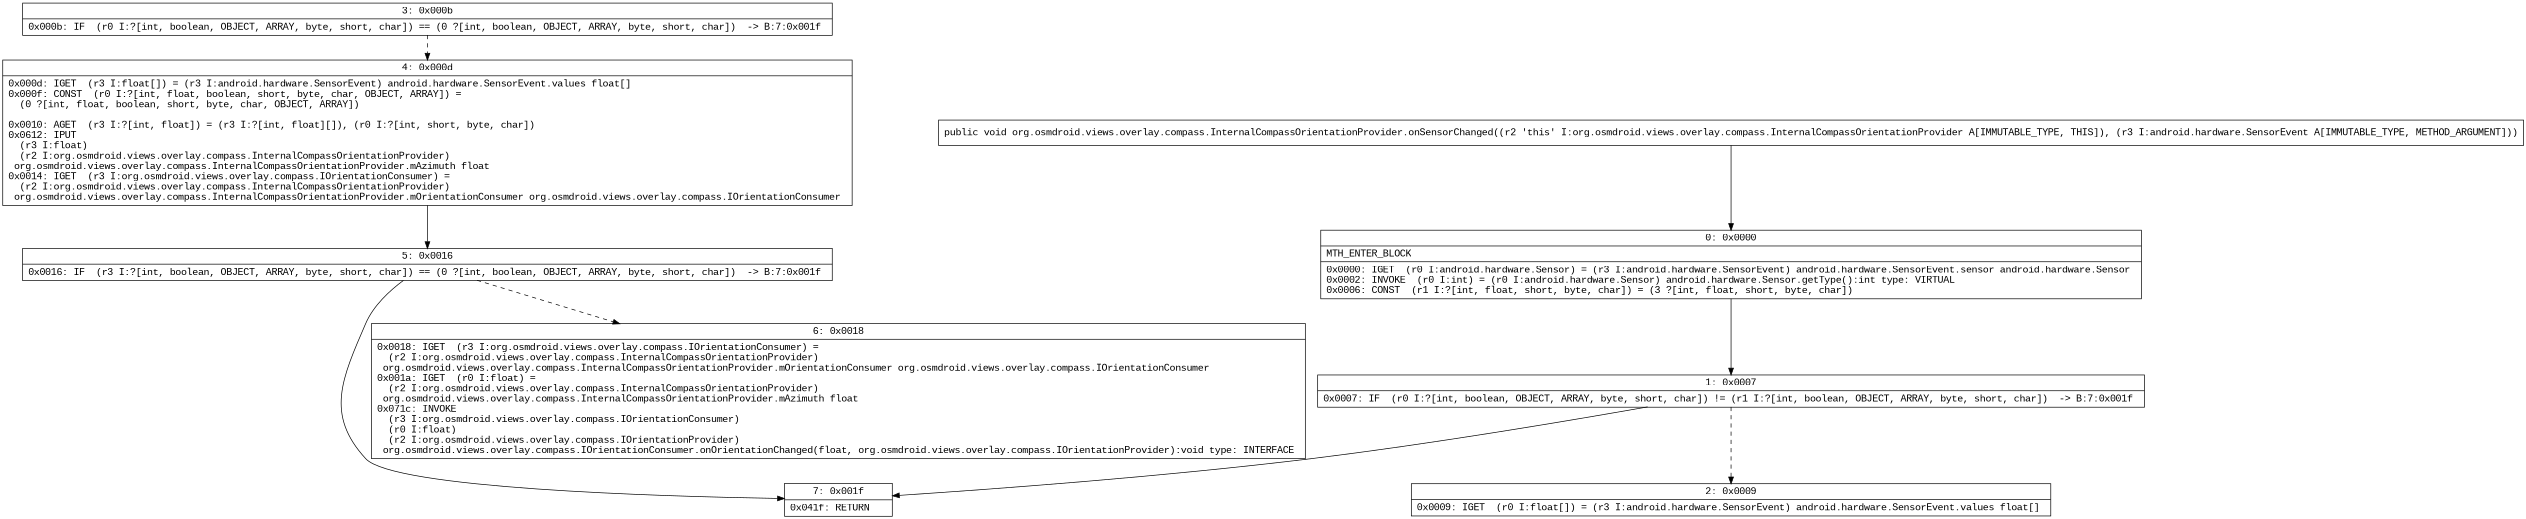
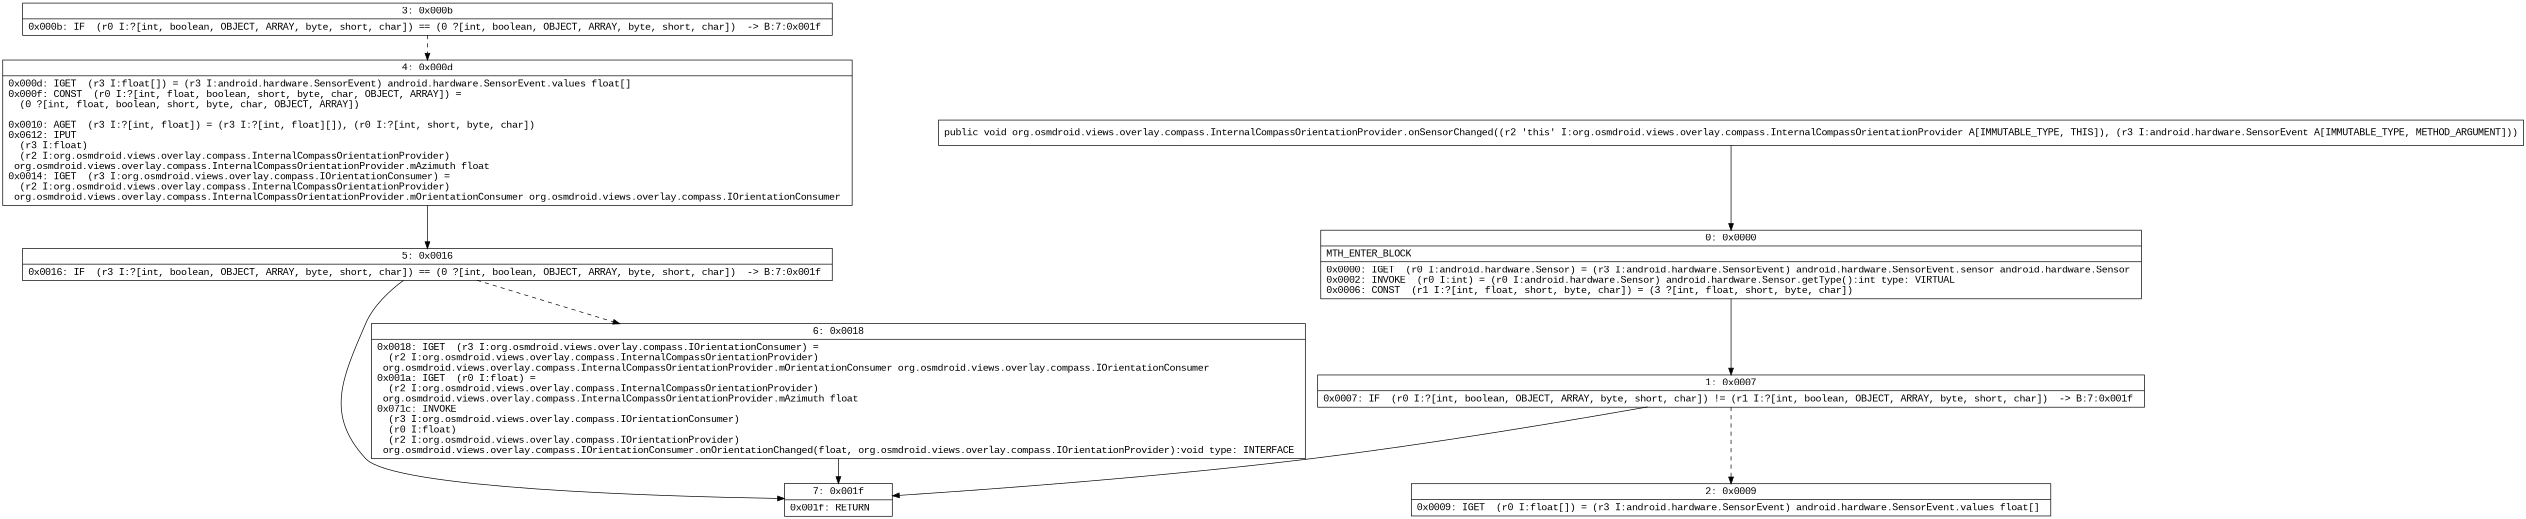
none -> (838, 468)
(838, 508) -> (838, 508)
